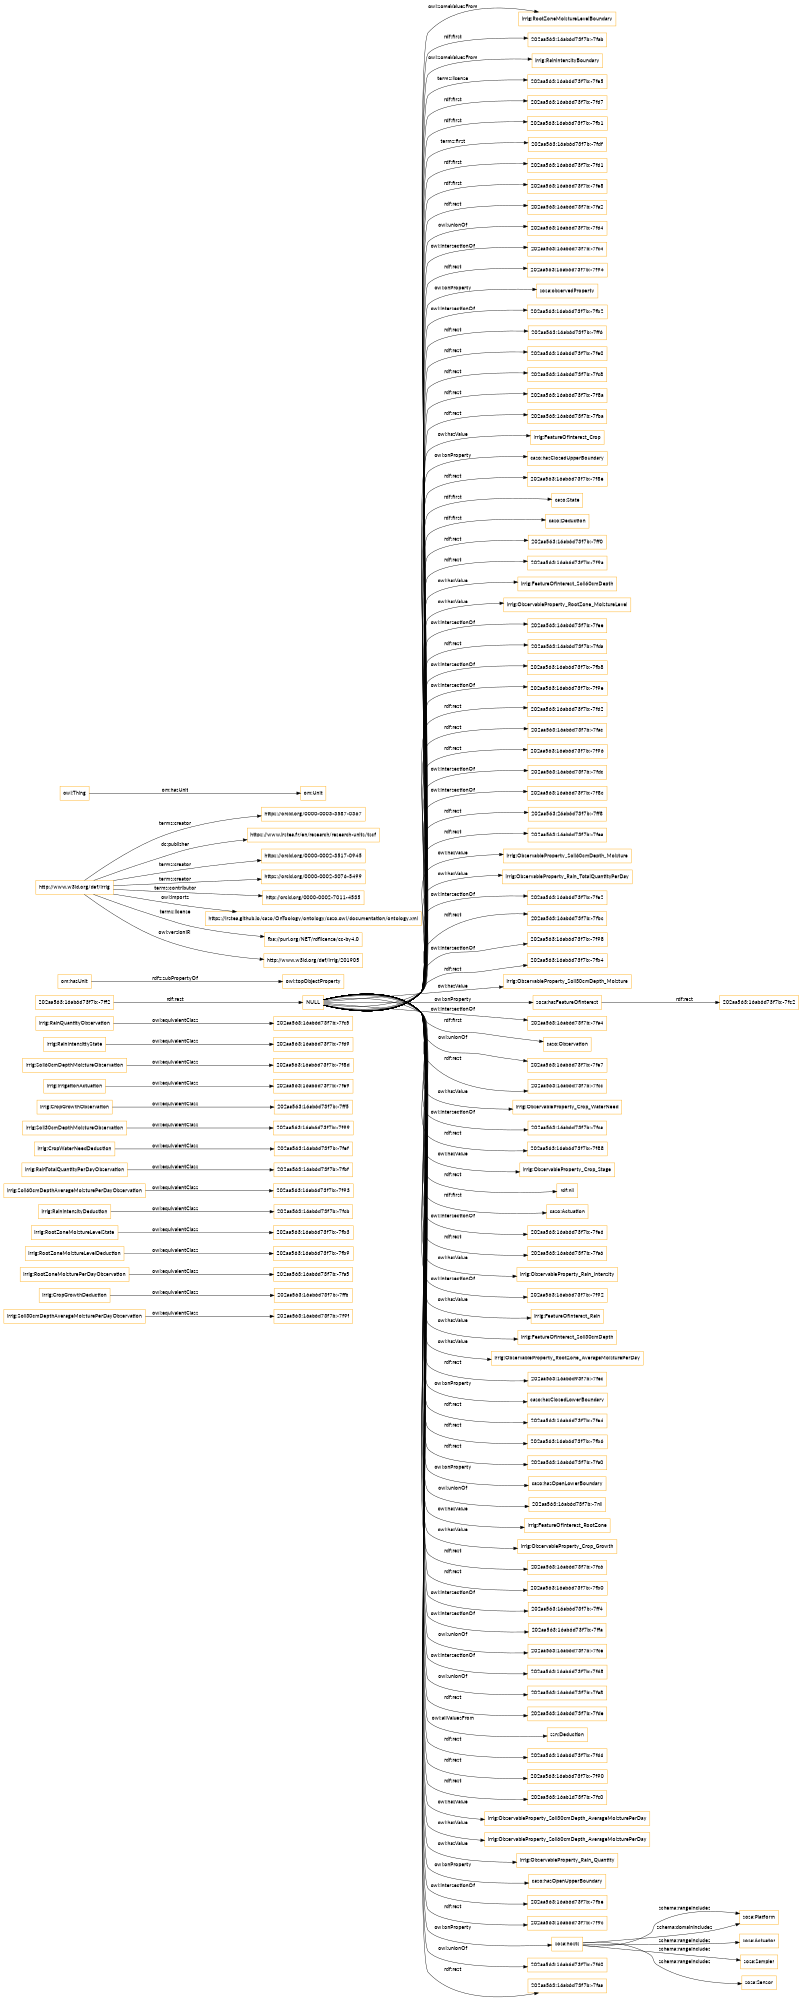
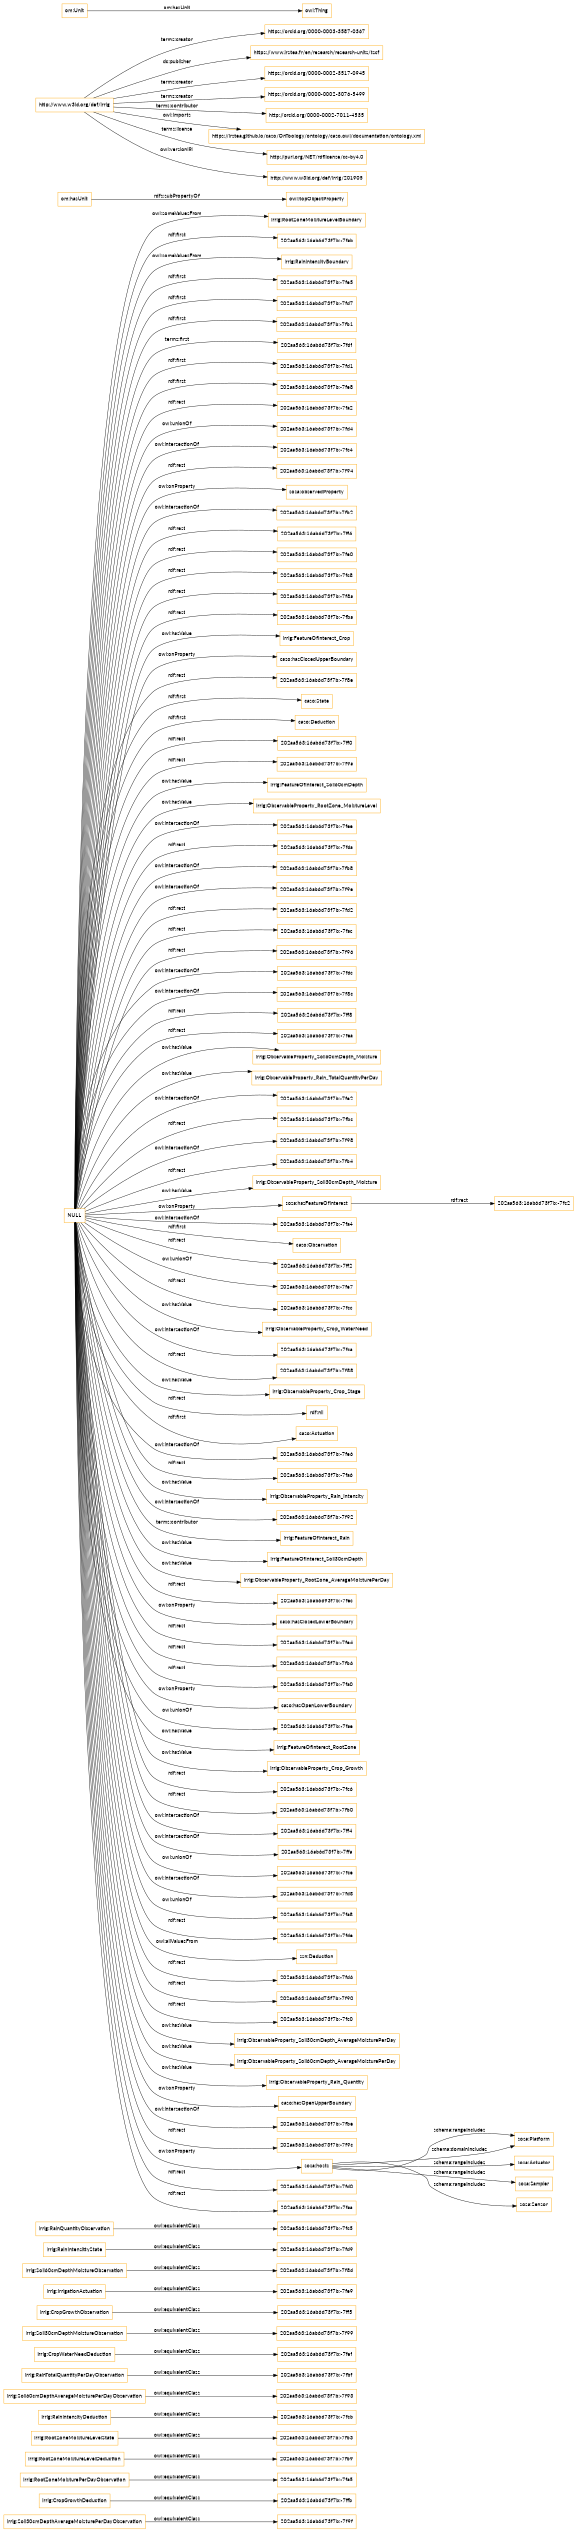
(453, 79) -> (177, 277)
(193, 793) -> (193, 11)
(313, 940) -> (317, 157)
(206, 1002) -> (177, 1250)
(453, 1300) -> (177, 1522)
(567, 1505) -> (317, 1727)
(567, 1798) -> (317, 2020)
(453, 1949) -> (177, 2172)
